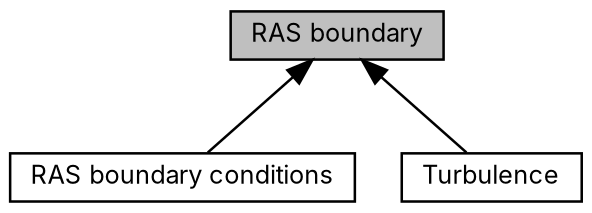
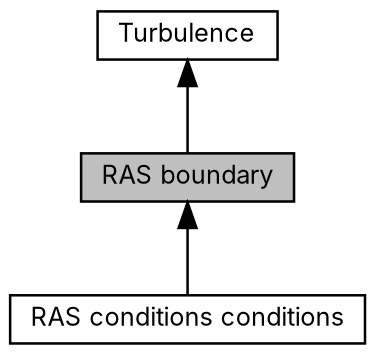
(424, 115) -> (188, 120)
(182, 177) -> (188, 319)
